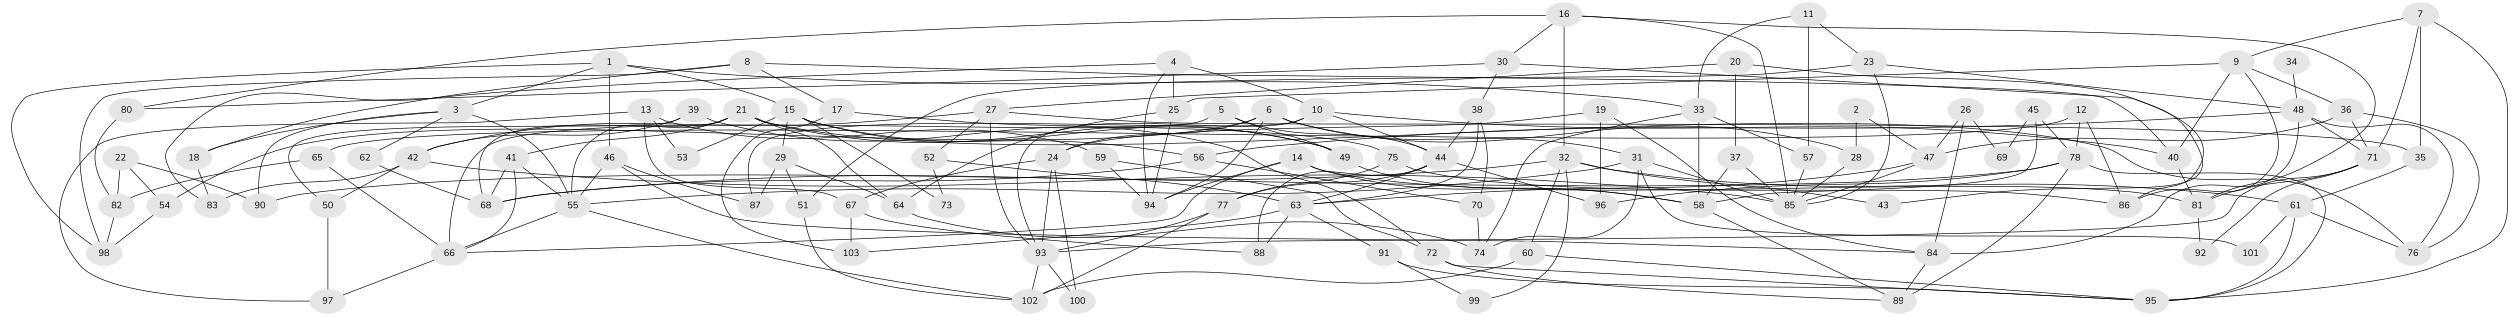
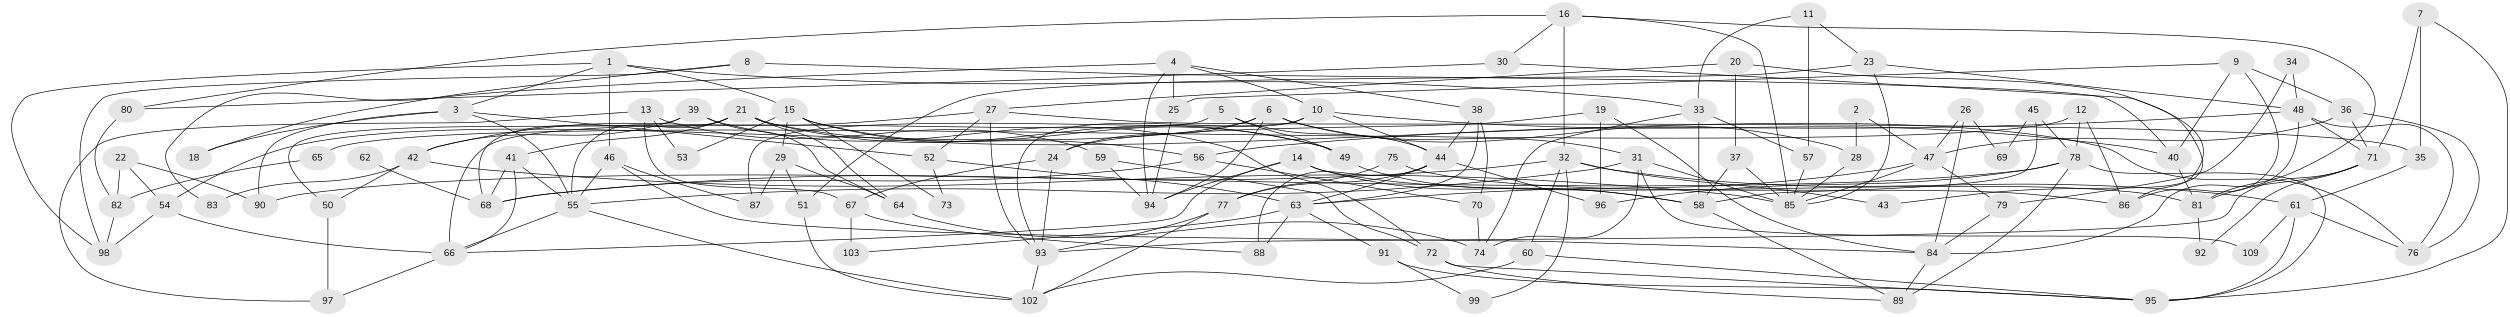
(2327, 35) -> none
(1491, 84) -> (1386, 96)
(837, 110) -> none
(411, 134) -> (758, 141)
(1003, 148) -> (811, 151)
(205, 187) -> none
(383, 206) -> (303, 241)
none -> (2002, 206)
(2251, 254) -> (2251, 254)
(1077, 301) -> none
